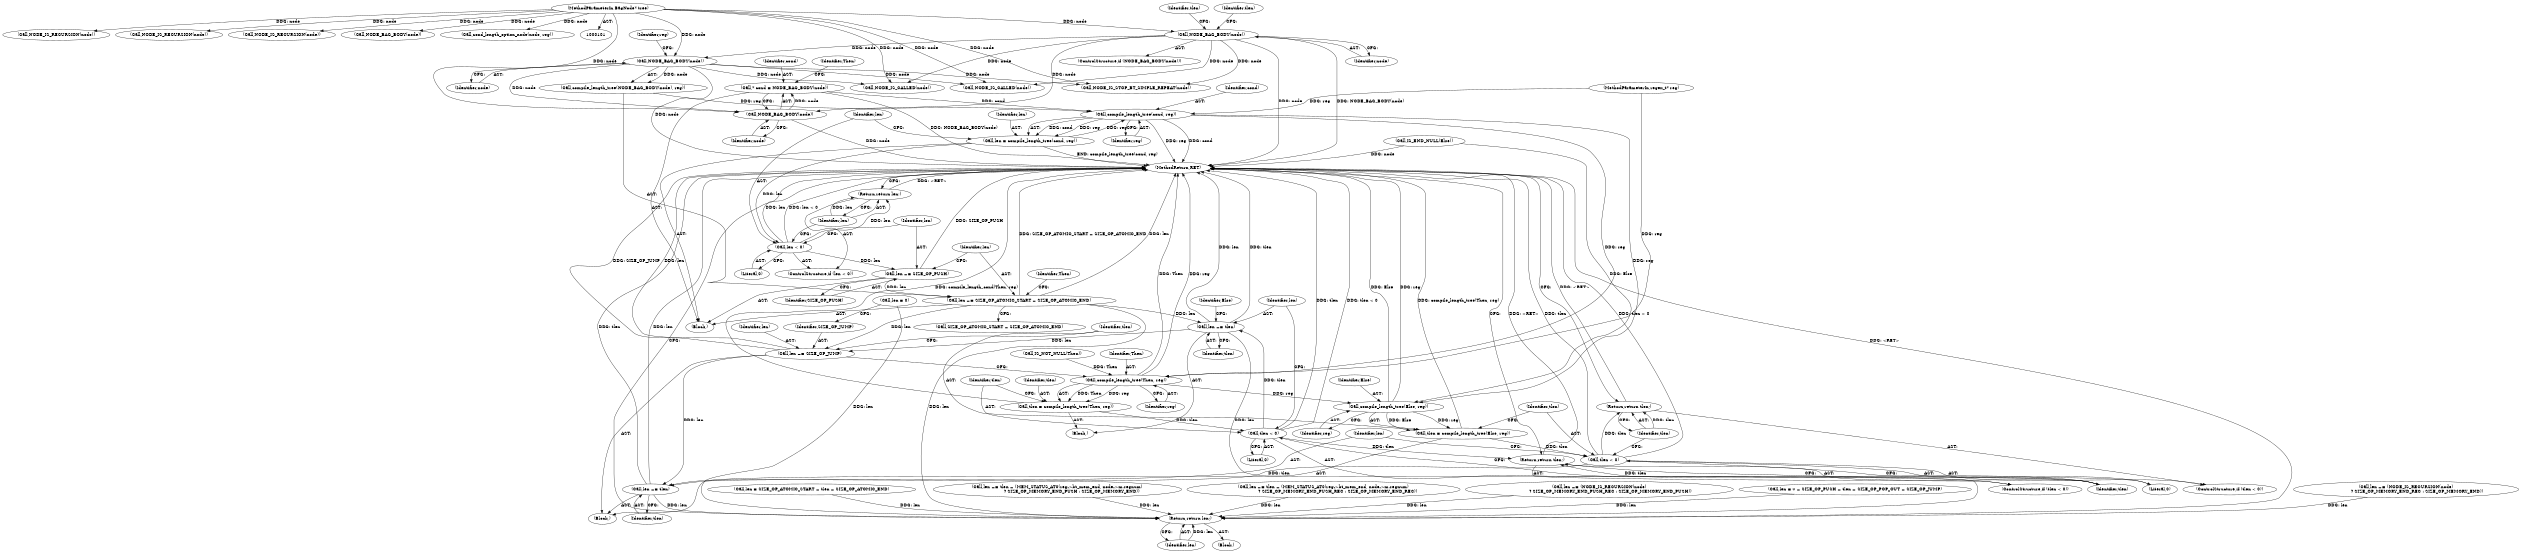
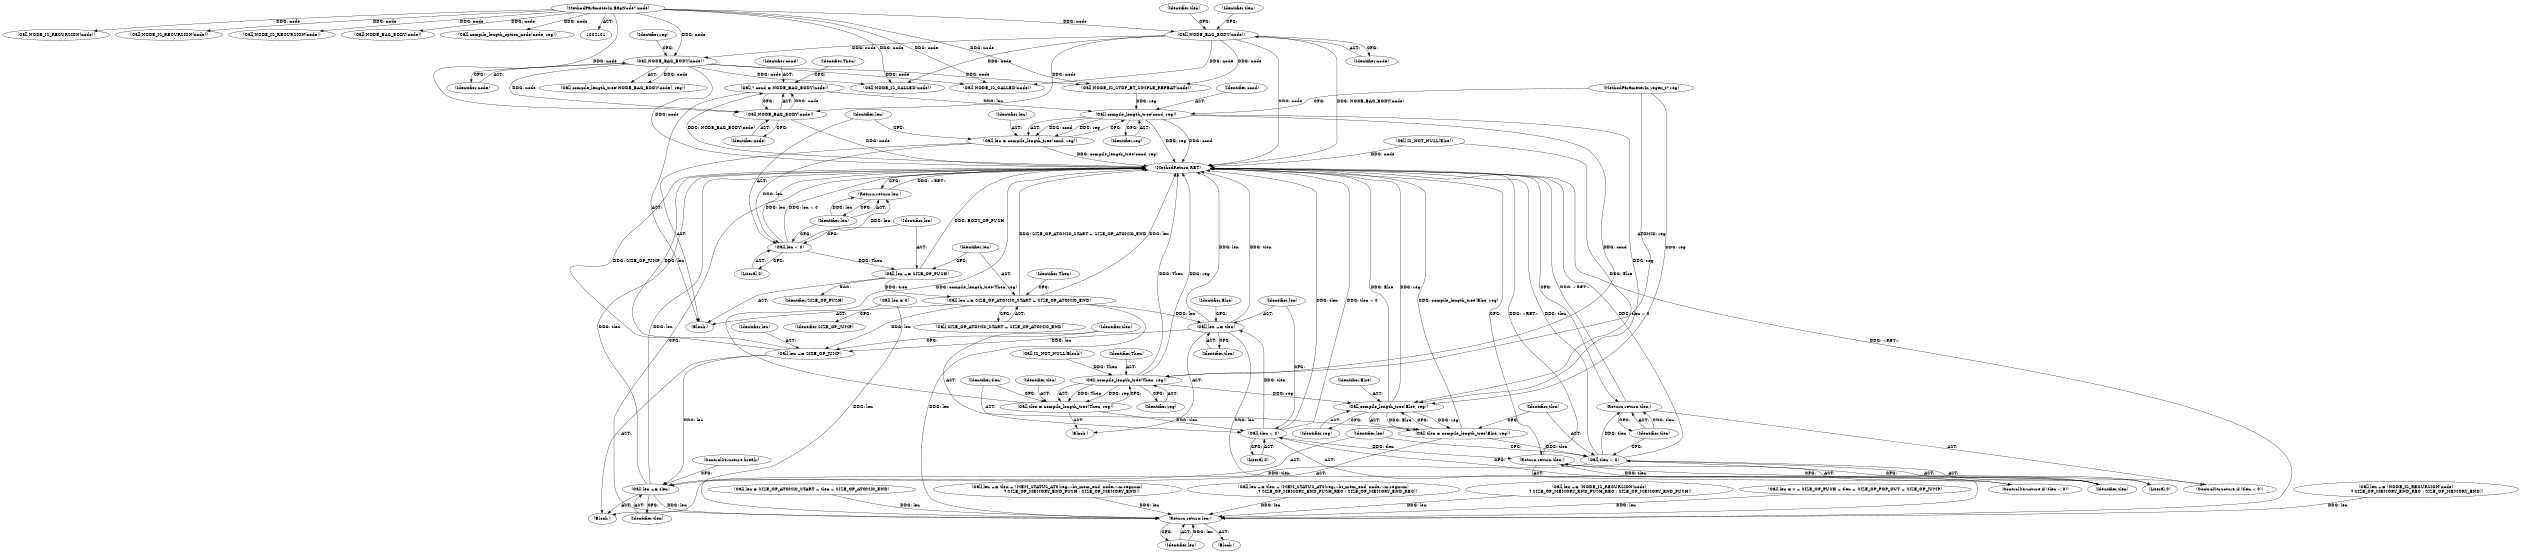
(608, 8) -> (608, 8)
(507, 35) -> (507, 35)
(596, 35) -> (596, 35)
(1130, 61) -> none
(993, 101) -> (993, 101)
(1320, 101) -> (1320, 101)
(826, 108) -> (1136, 100)
(1117, 128) -> (1117, 128)
(1424, 141) -> (1424, 141)
(978, 151) -> (871, 158)
(1117, 154) -> (1117, 154)
(979, 221) -> (979, 221)
(1652, 234) -> (1652, 234)
(1615, 247) -> (1615, 247)
(871, 261) -> (871, 261)
(821, 274) -> none
(721, 280) -> (1013, 316)
(846, 287) -> (846, 287)
(863, 287) -> none
(897, 287) -> (897, 287)
(977, 287) -> (977, 287)
(1459, 301) -> (1459, 301)
none -> (1644, 318)
(818, 339) -> none
(1052, 354) -> (1052, 354)
(965, 366) -> (1124, 399)
none -> (1418, 423)
none -> (732, 460)
